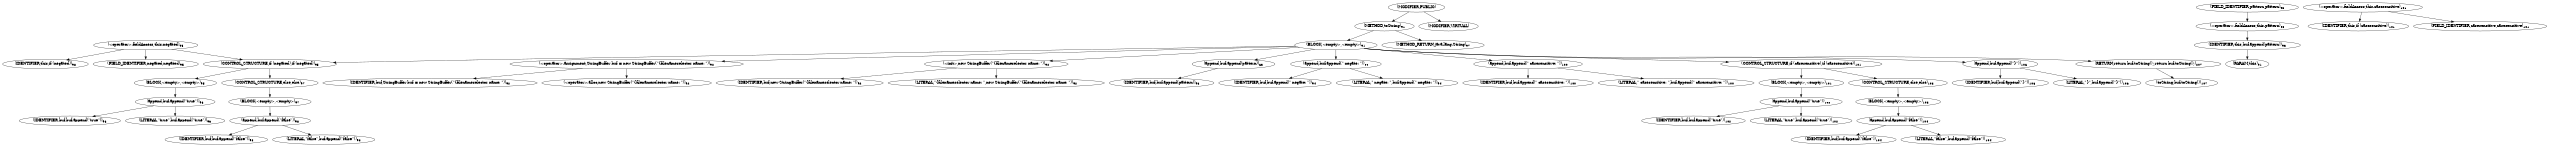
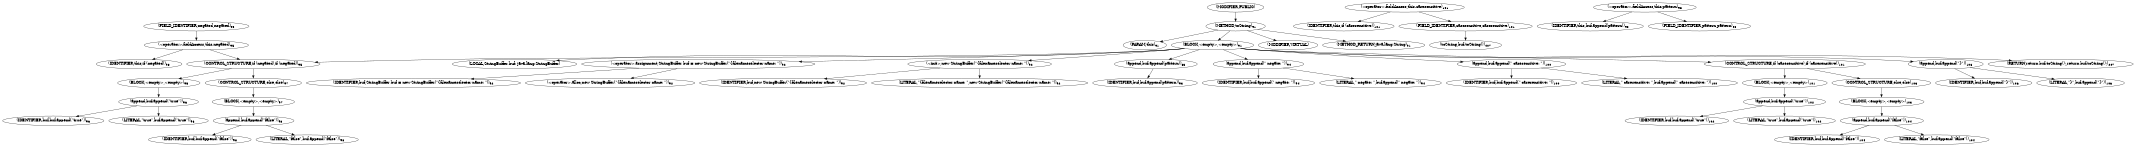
(1431, 16) -> (1261, 35)
(2247, 16) -> (1671, 16)
(1468, 45) -> (1409, 45)
(146, 53) -> (196, 34)
(2247, 53) -> (1190, 36)
none -> (514, 64)
(2164, 73) -> (1466, 34)
(2204, 83) -> (1488, 45)
